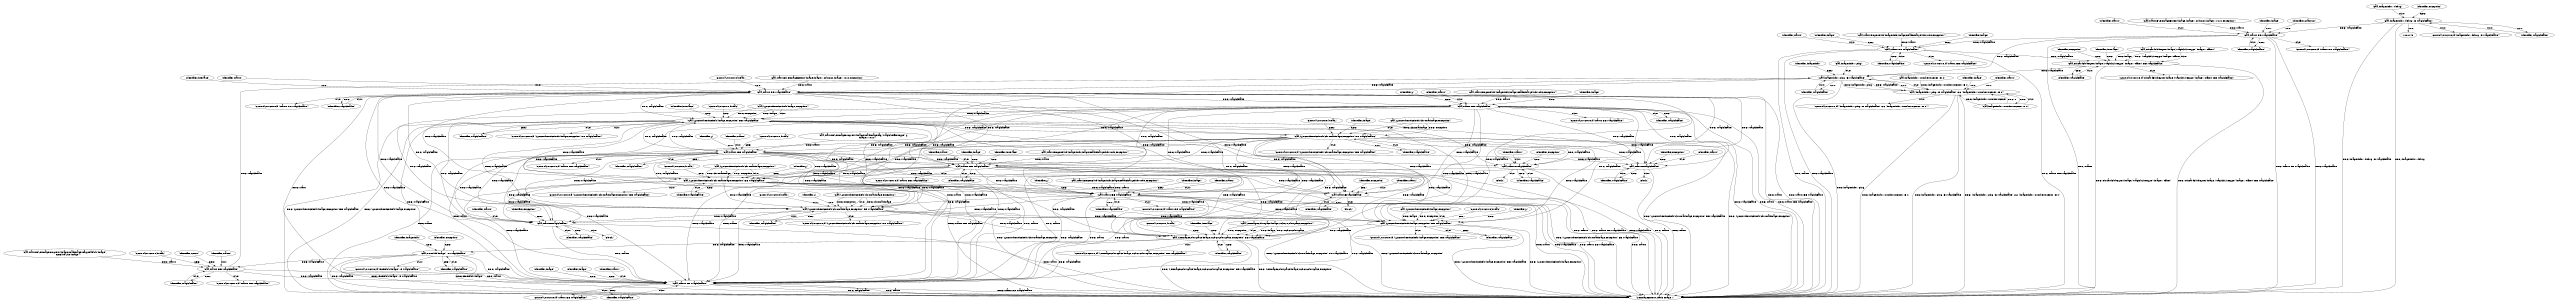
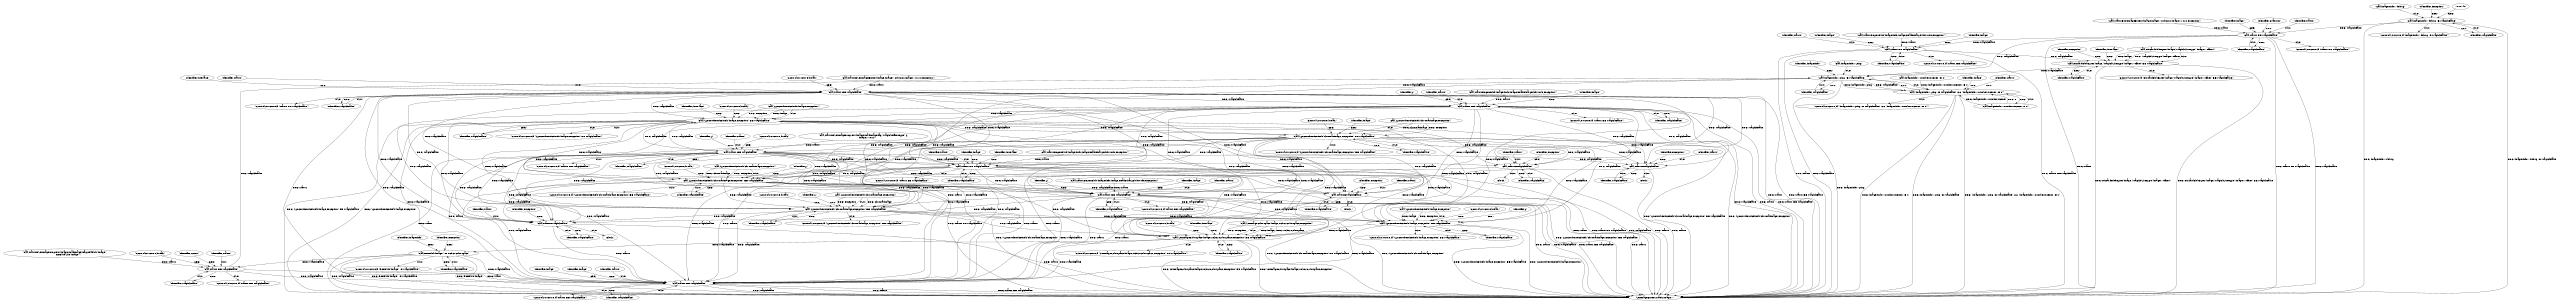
(2408, 27) -> (2447, 13)
(443, 253) -> (444, 253)
